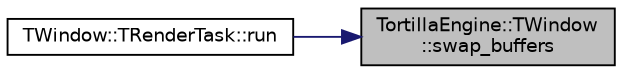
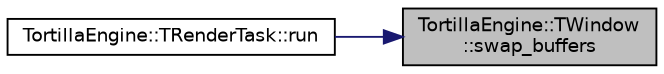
(150, 37) -> (171, 37)
